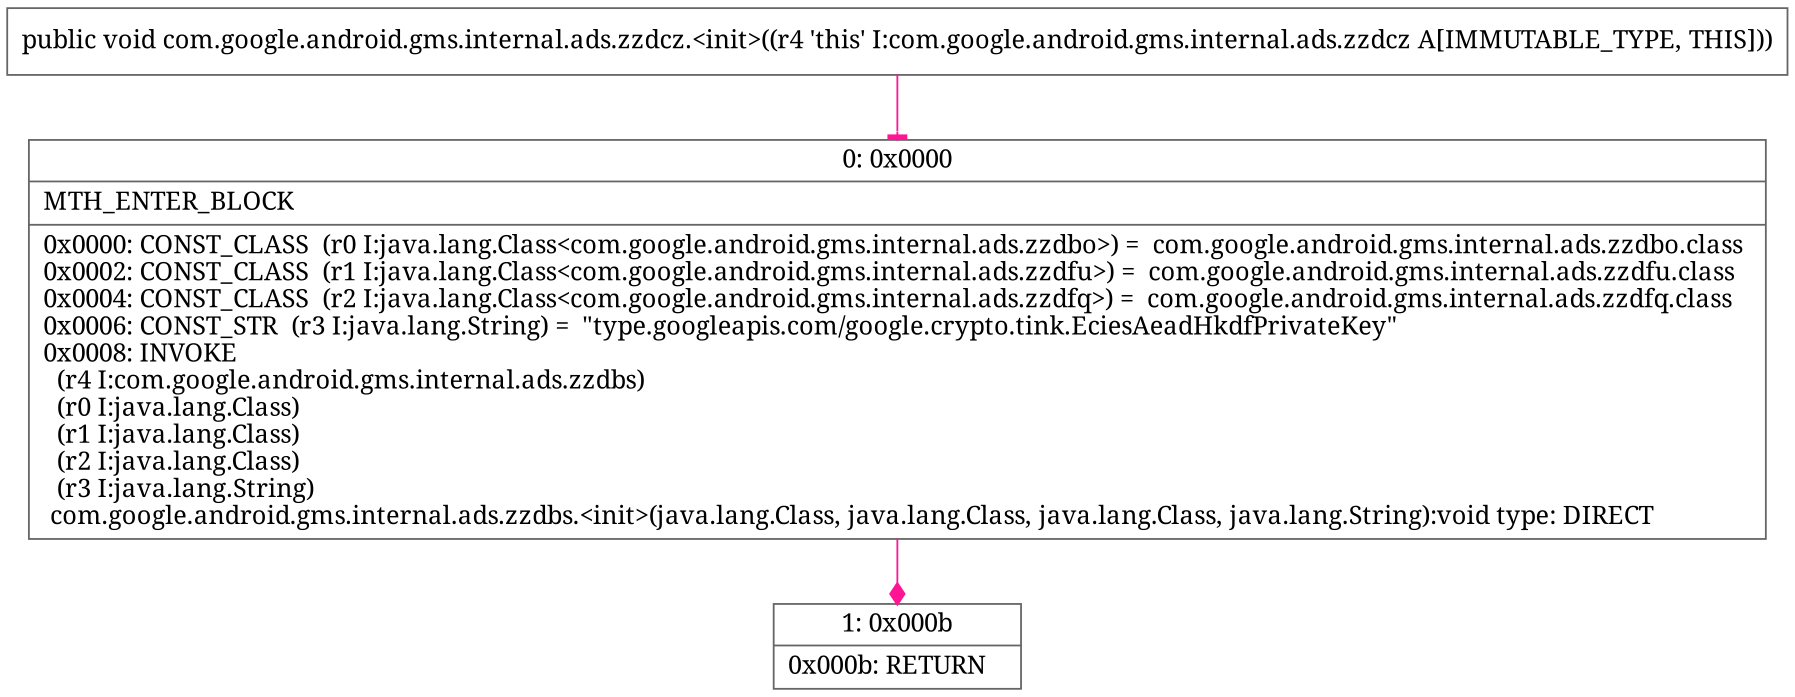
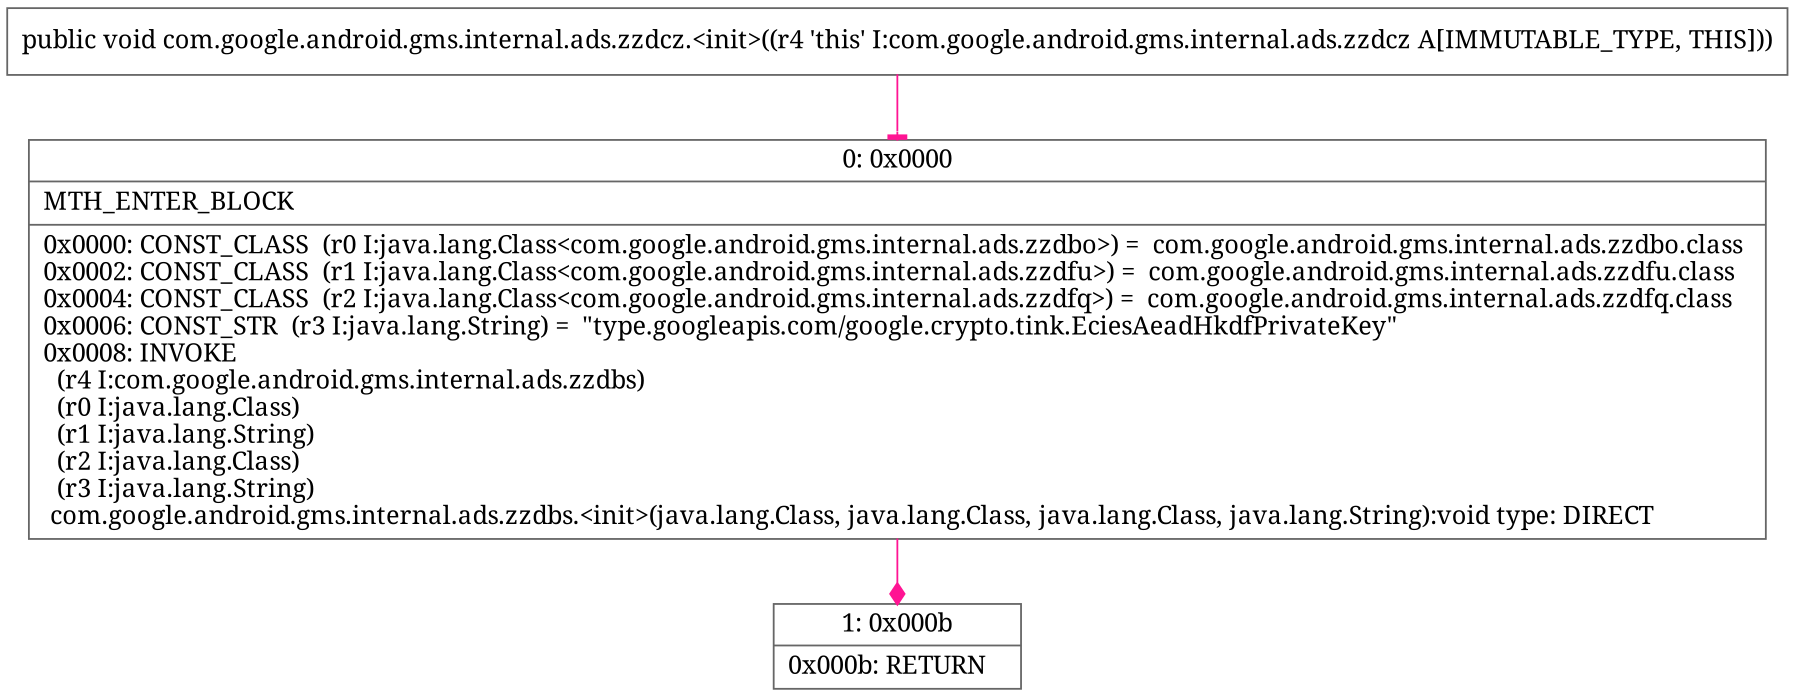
(172, 435) -> (180, 435)
